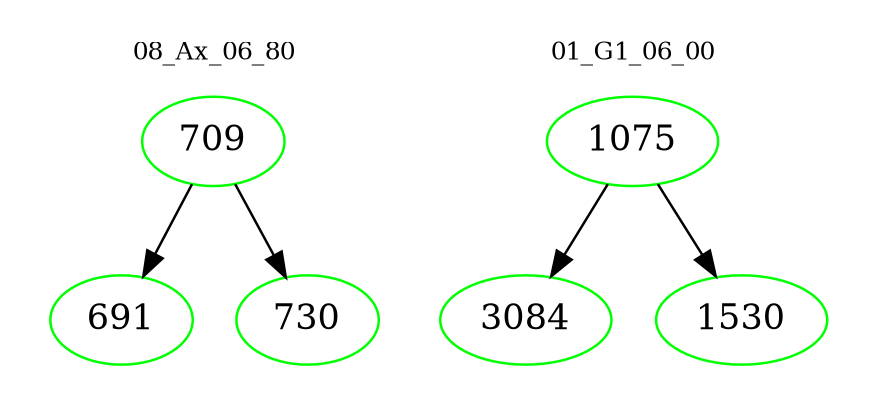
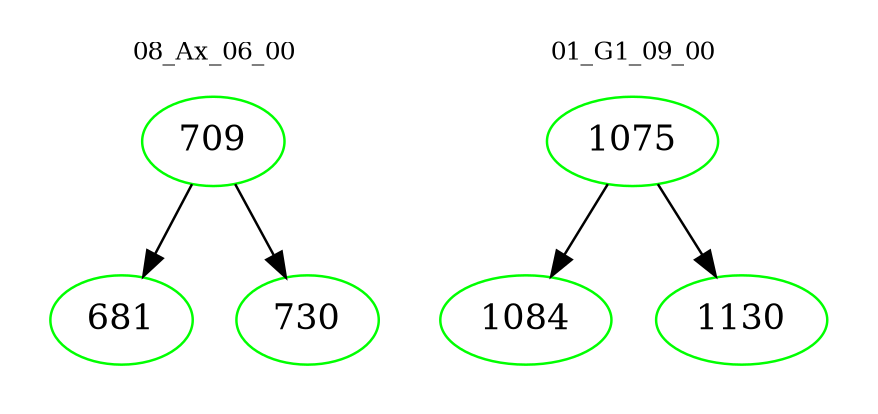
(215, 53) -> (215, 53)
(634, 53) -> (634, 53)
(122, 320) -> (122, 320)
(526, 320) -> (526, 320)
(742, 320) -> (742, 320)
